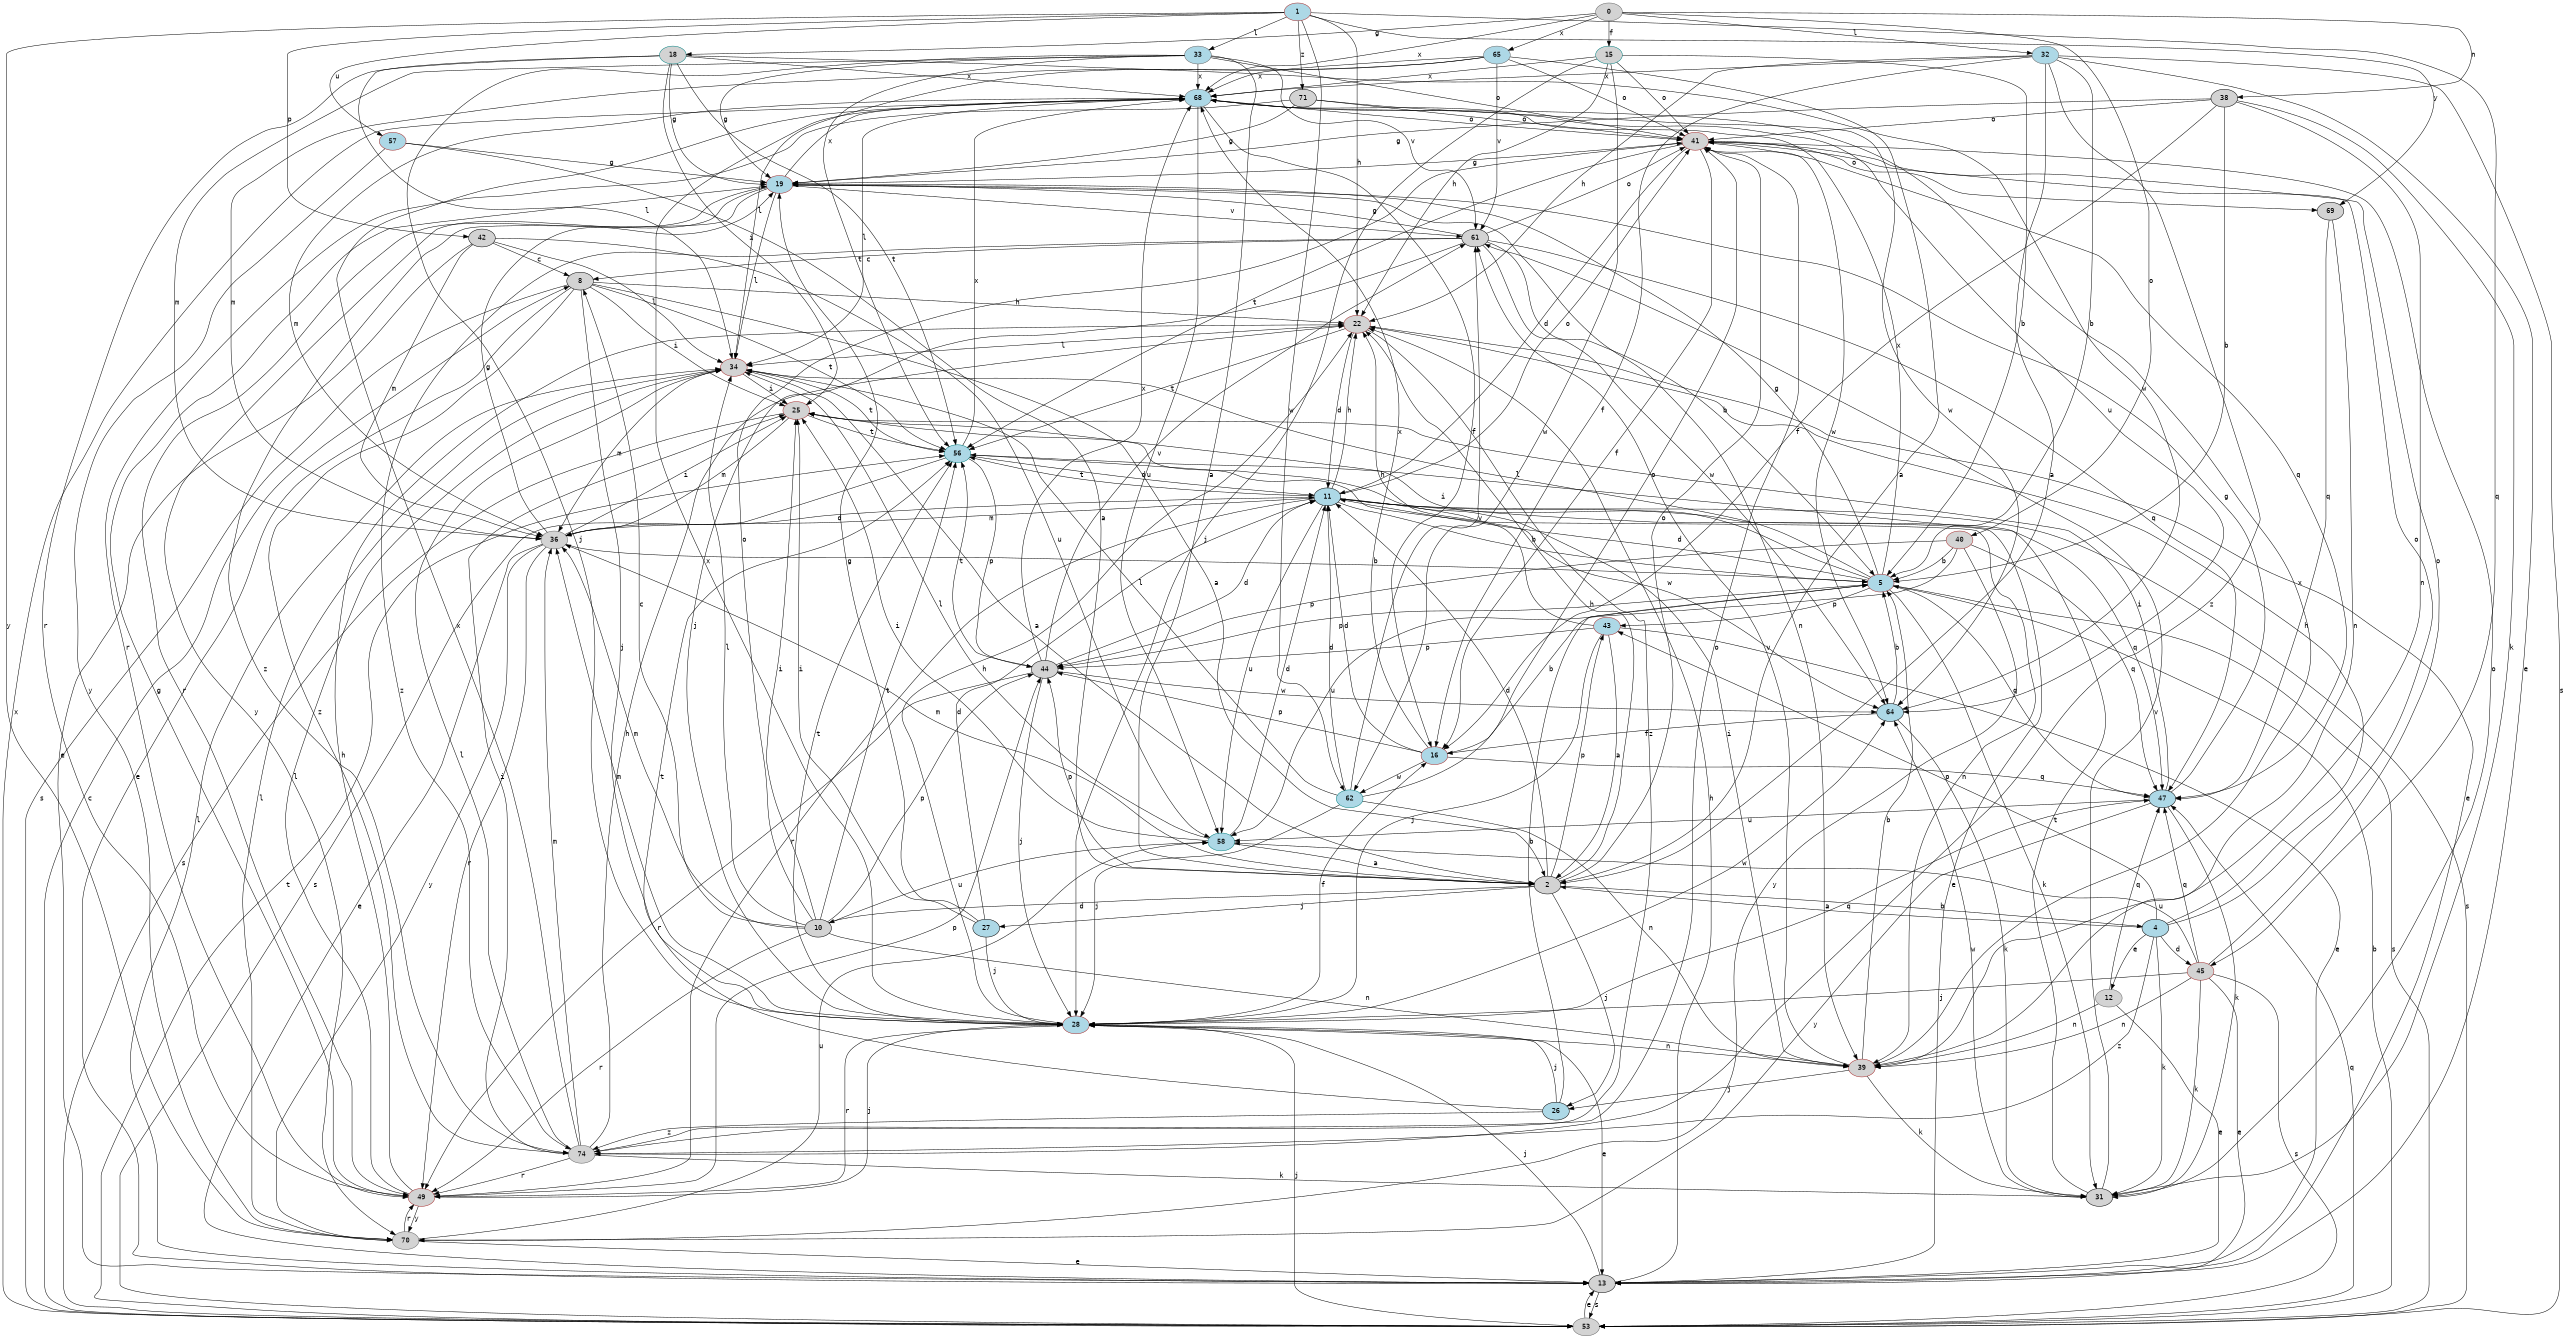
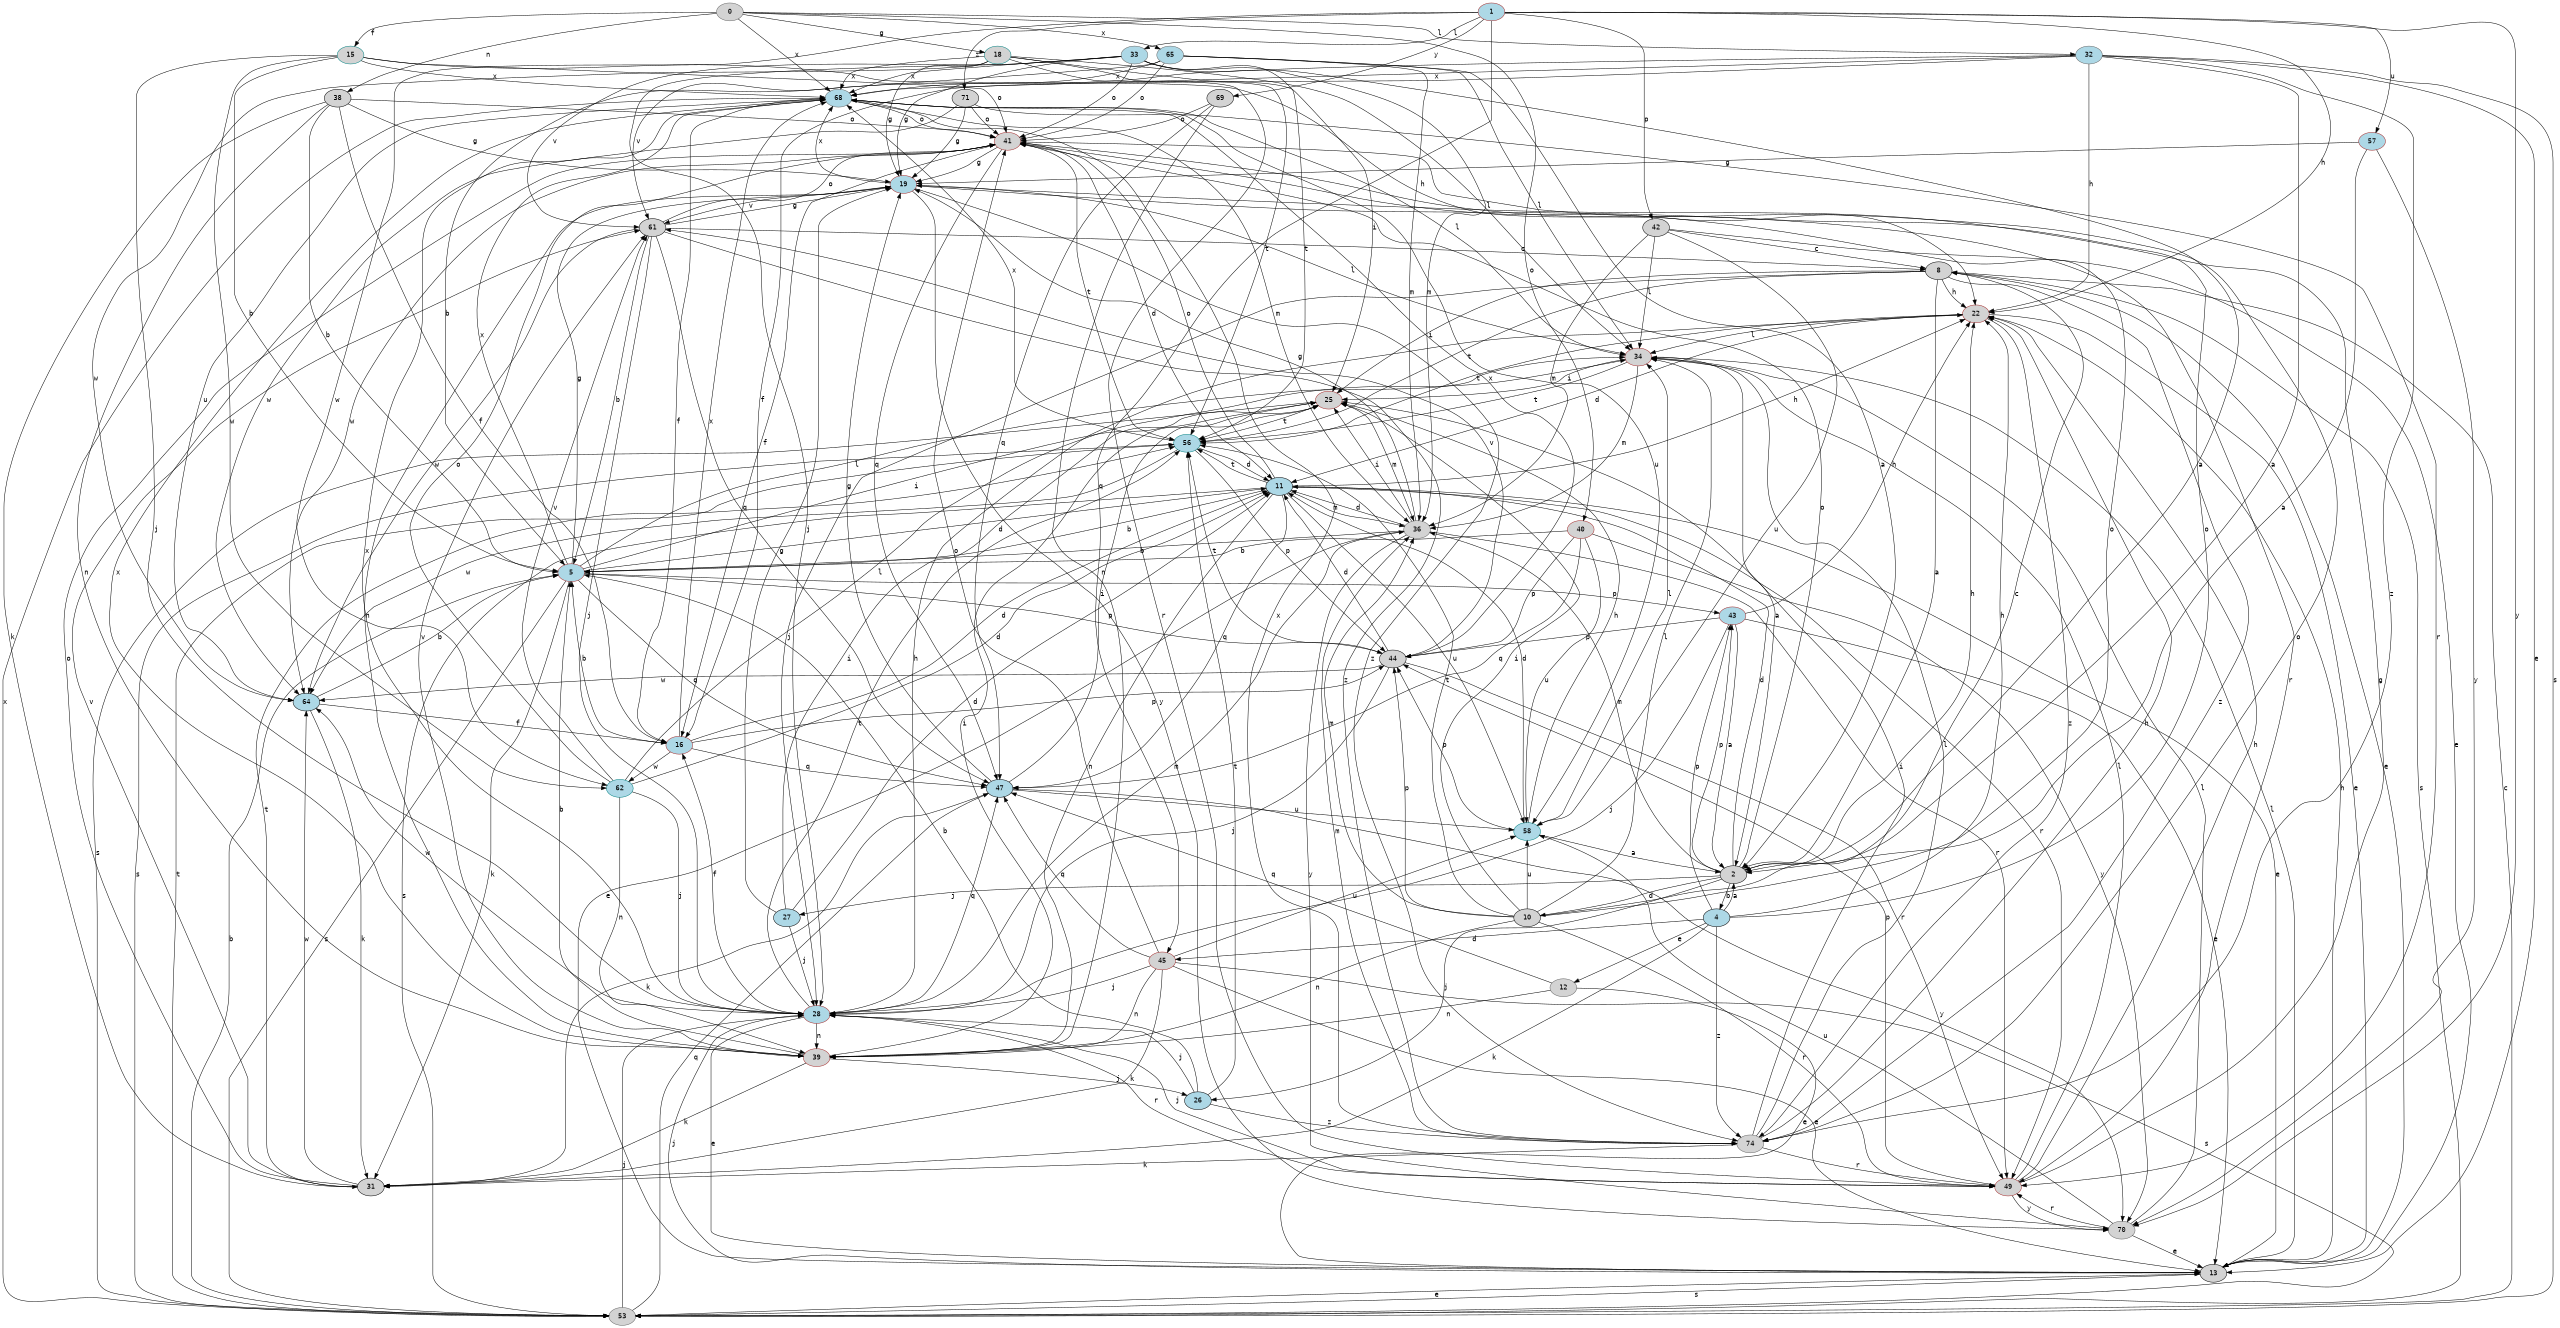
(1991, 196) -> (1124, 130)
(898, 626) -> (1616, 616)
(1121, 861) -> (1447, 763)
